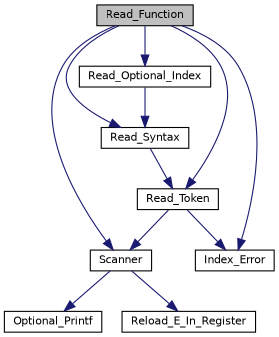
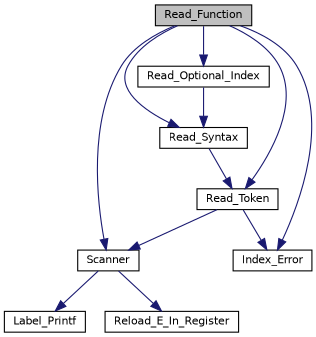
(53, 322) -> (45, 322)
